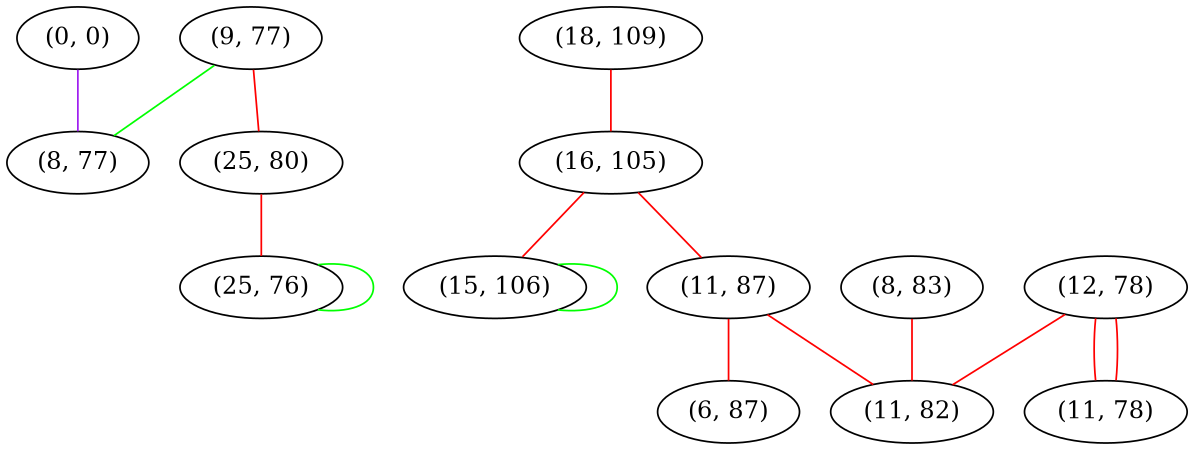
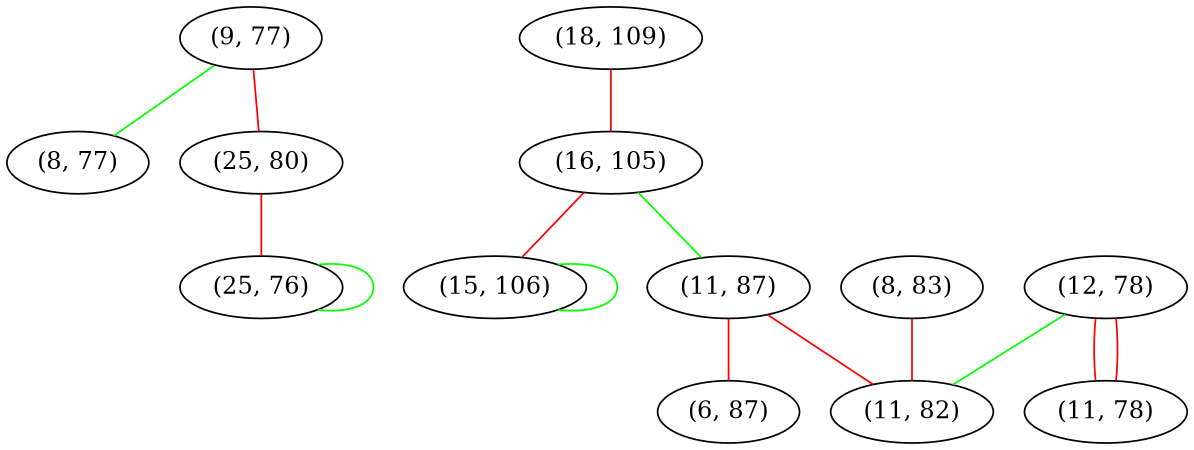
(78, 38) -> none
(670, 225) -> (670, 225)
(1009, 350) -> (1009, 350)
